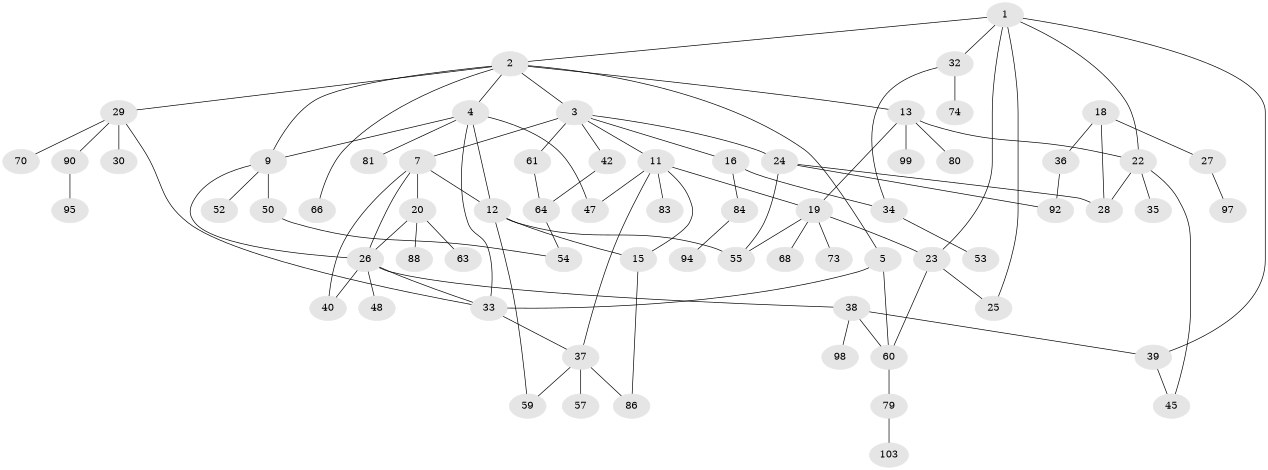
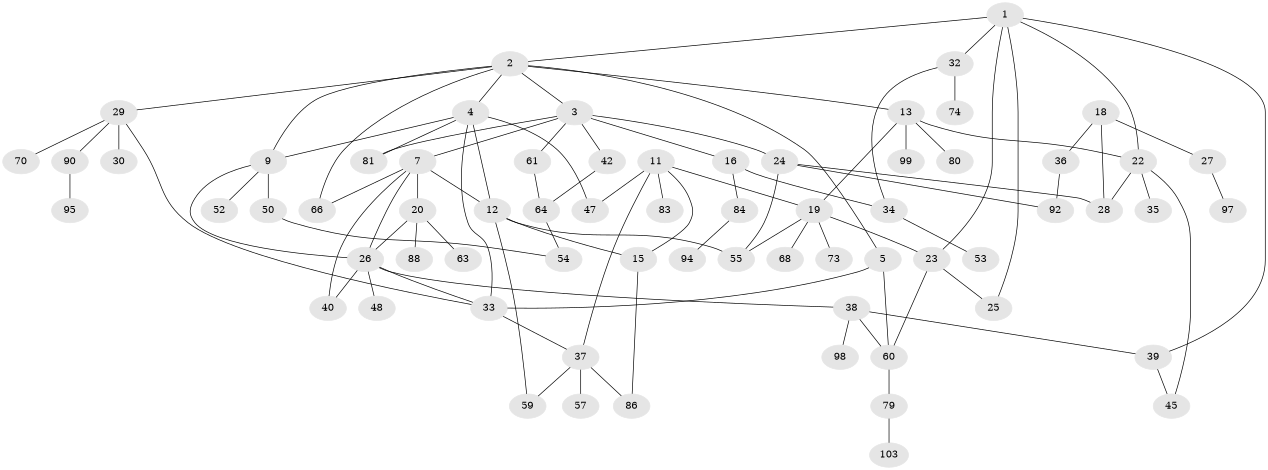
(615, 137) -> (460, 134)
none -> (367, 186)
